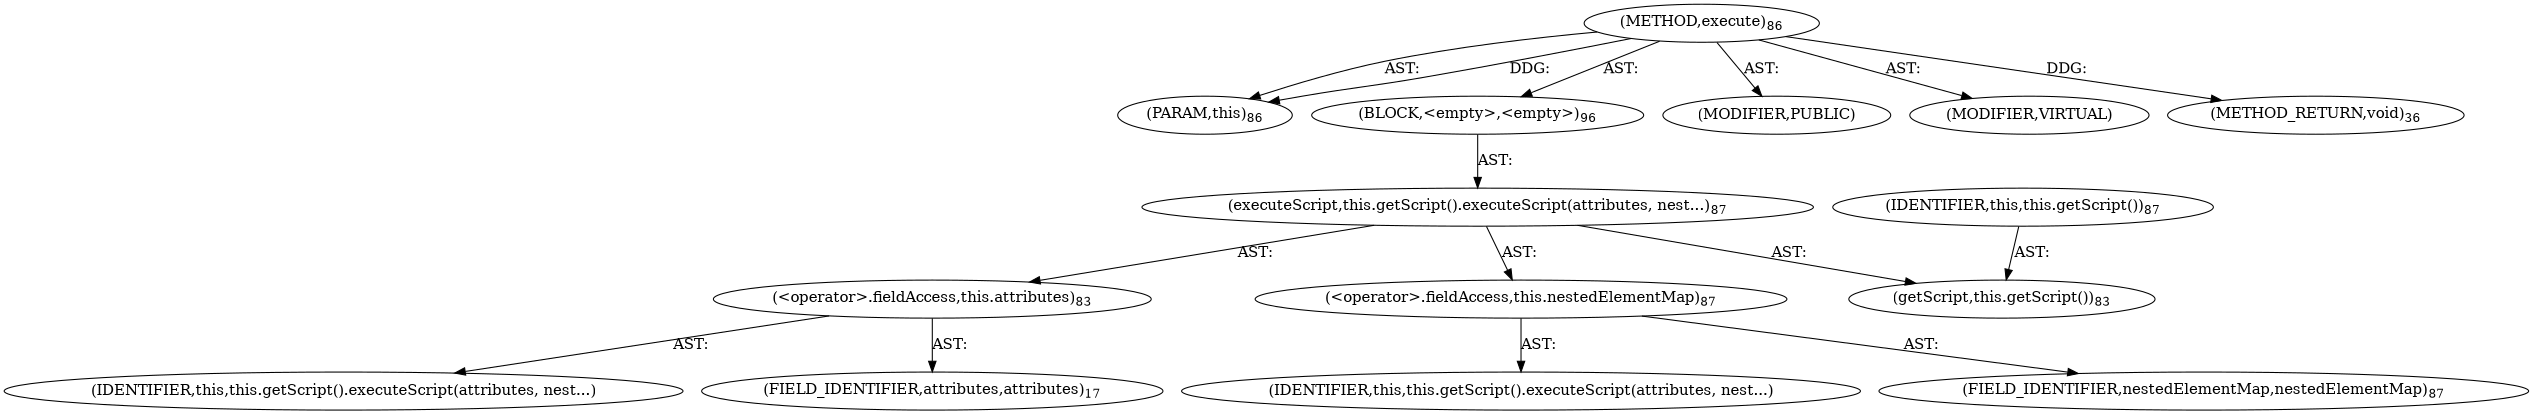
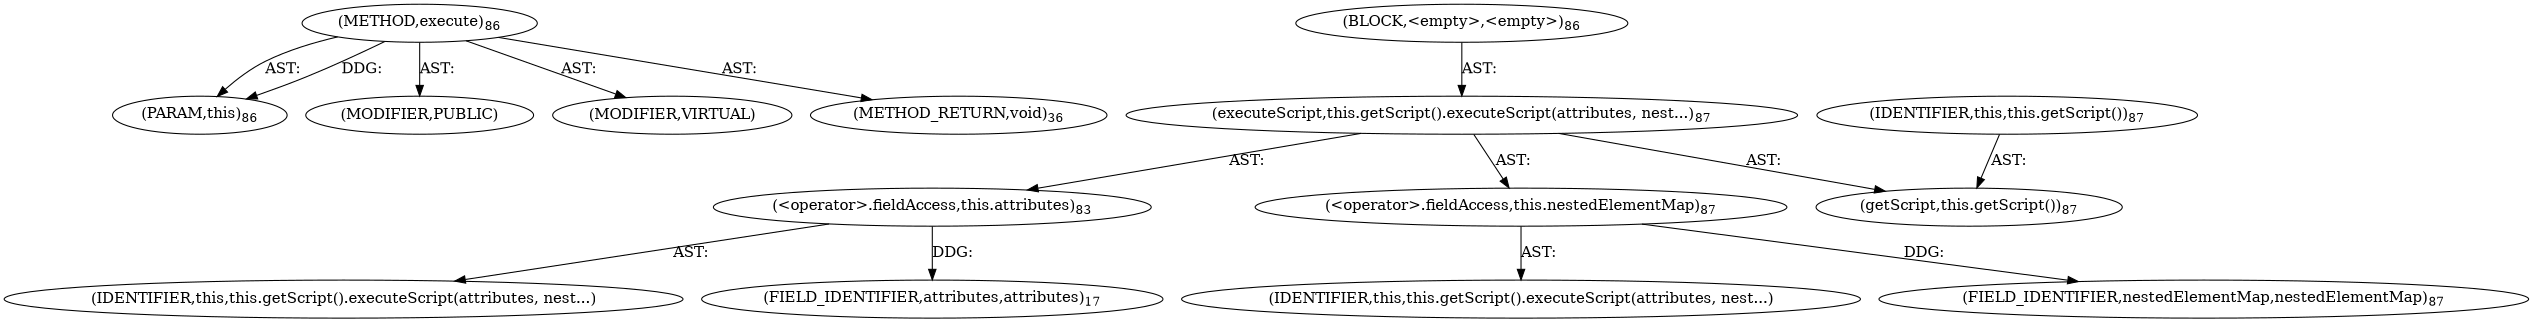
(1596, 67) -> none
(2069, 69) -> (742, 69)
(1589, 114) -> (1573, 22)
(2103, 298) -> (2070, 206)
(952, 345) -> (955, 253)
(1924, 345) -> (1926, 253)
